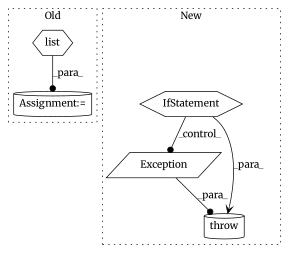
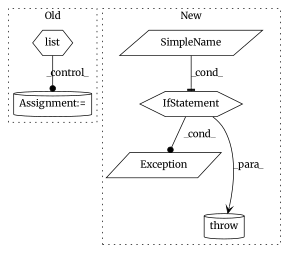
none -> (191, 43)
(68, 73) -> (68, 73)
(200, 135) -> (200, 135)
(192, 194) -> none
